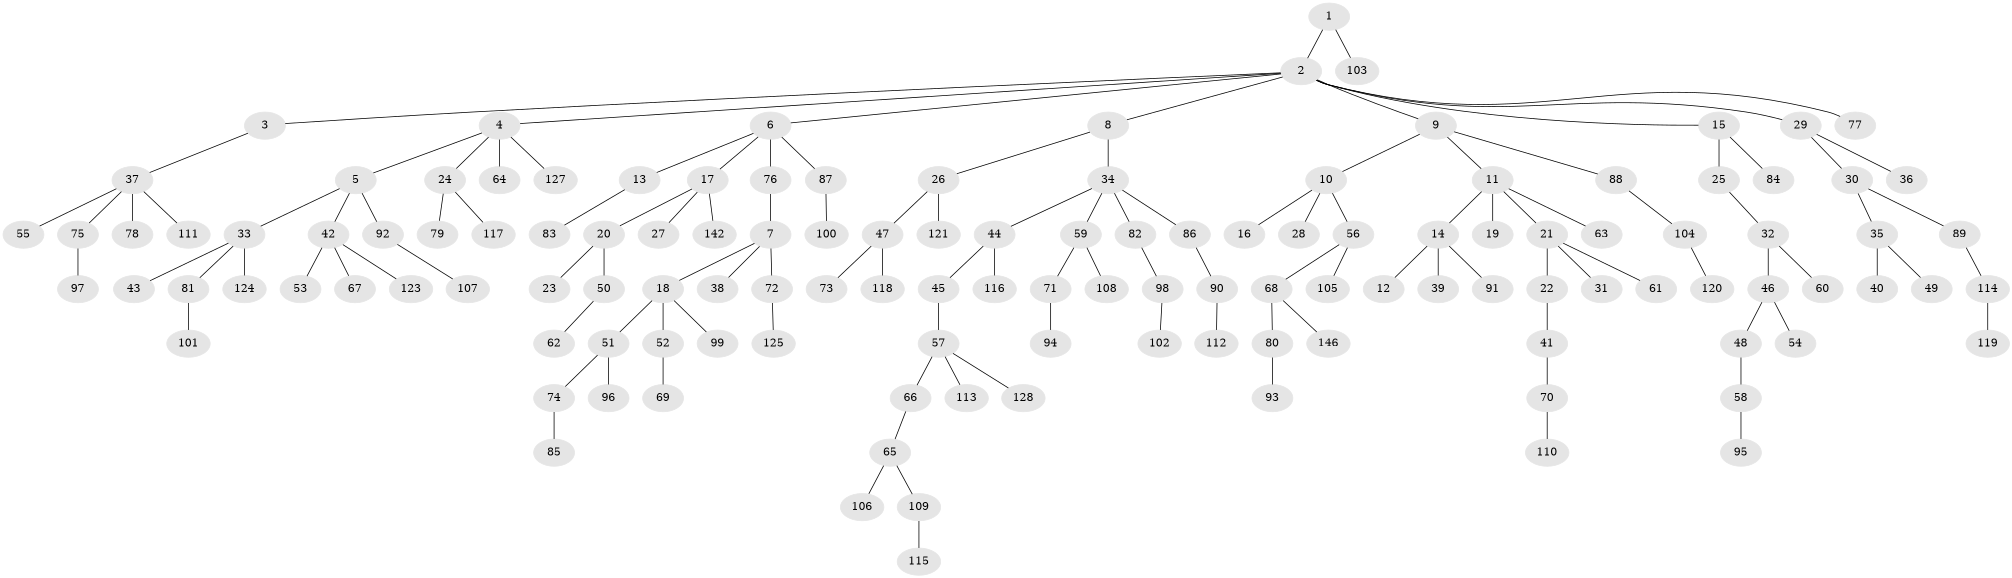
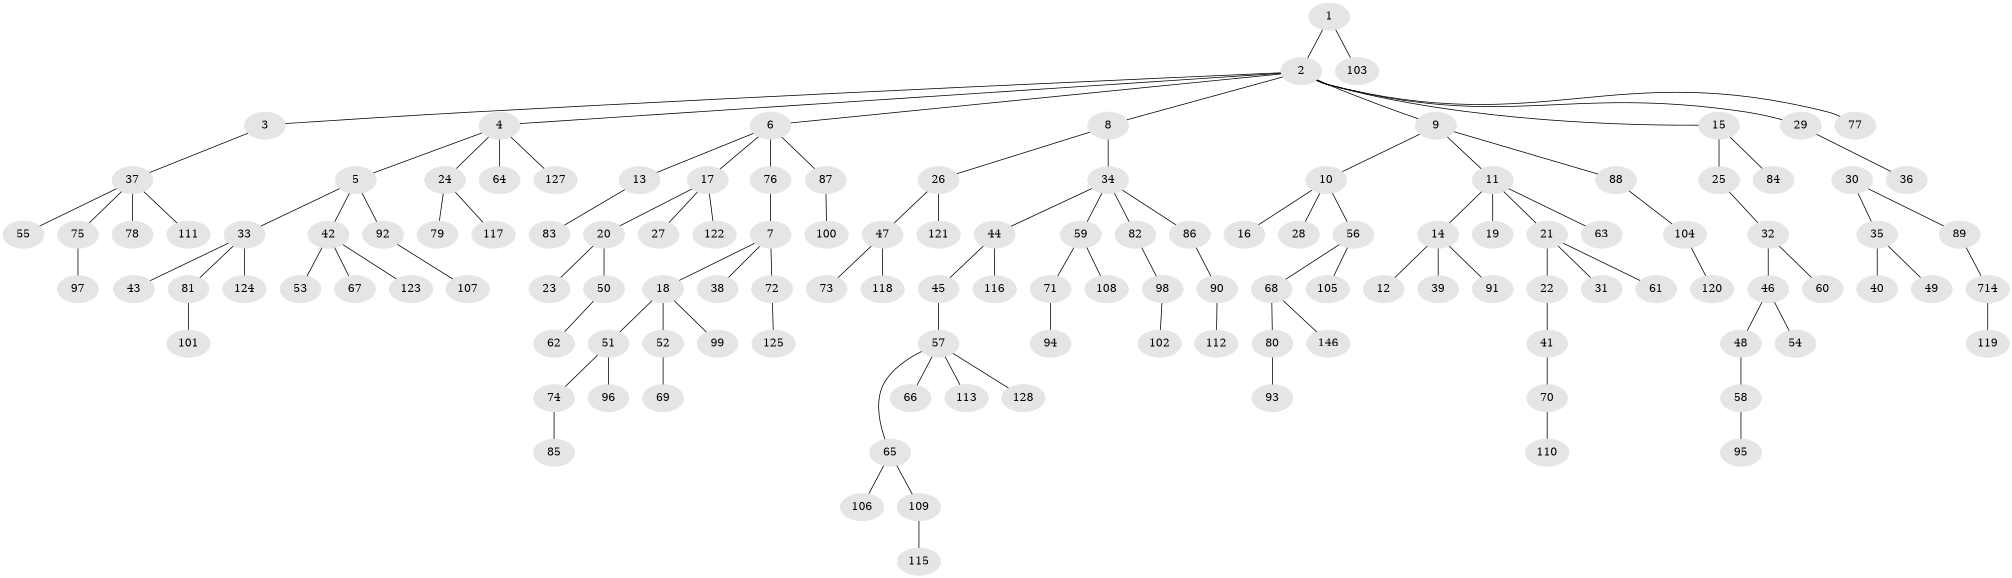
(1827, 153) -> none
(715, 235) -> (715, 235)
(1988, 289) -> (1988, 289)
(900, 425) -> (882, 387)
